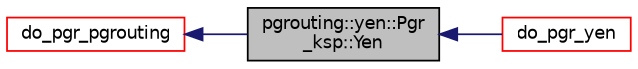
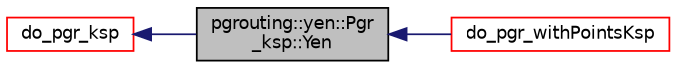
(96, 34) -> (70, 34)
(567, 34) -> (560, 34)
